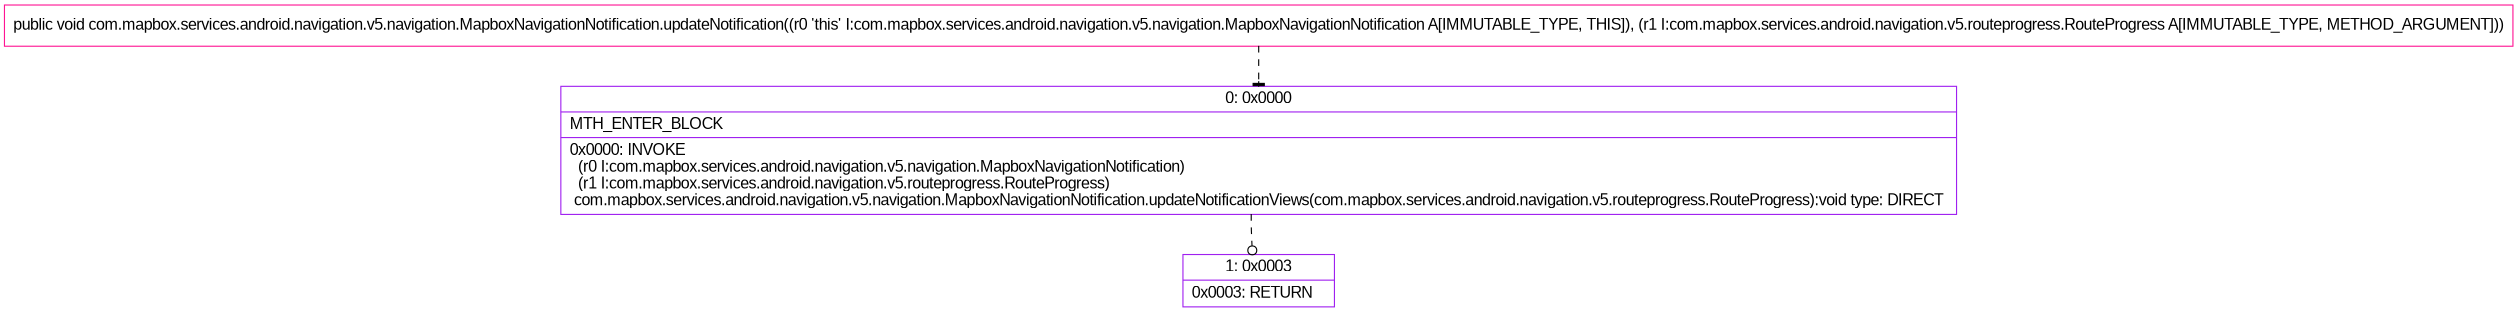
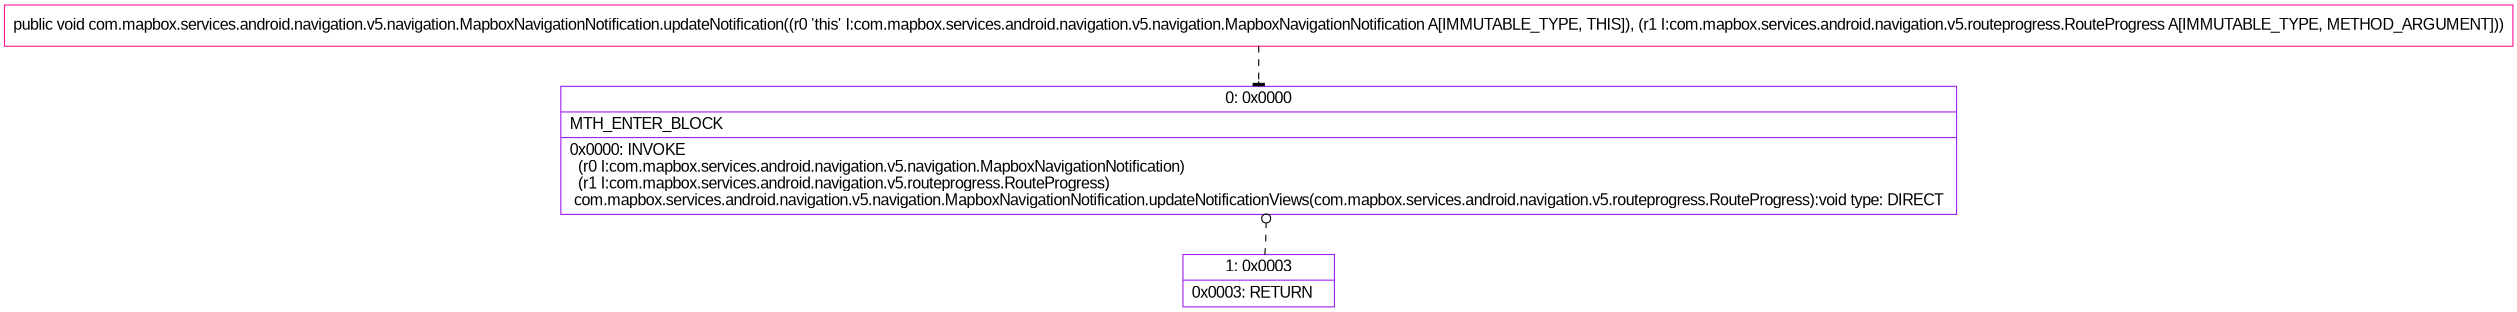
(1251, 230) -> (1266, 239)
